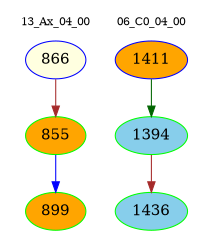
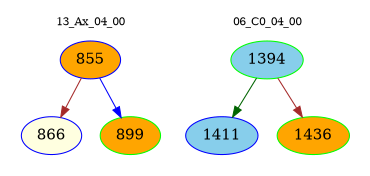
(151, 60) -> (222, 136)
(56, 93) -> (74, 93)
(151, 93) -> (247, 93)
(56, 136) -> (90, 60)
(151, 211) -> (313, 136)
